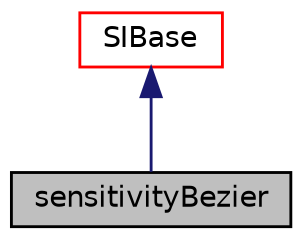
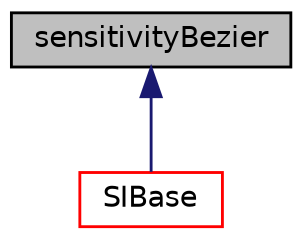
(151, 135) -> (151, 135)
